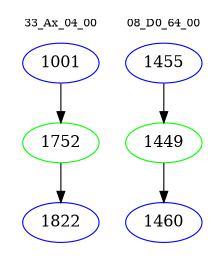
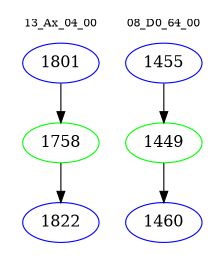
(61, 24) -> (61, 24)
(61, 63) -> (61, 63)
(61, 143) -> (61, 143)
